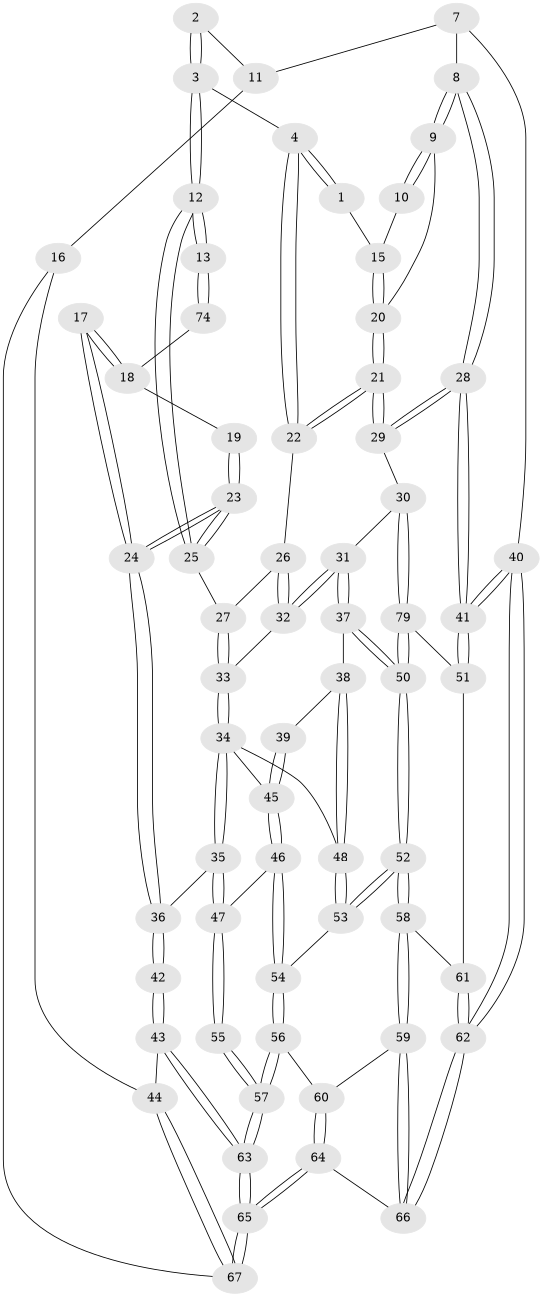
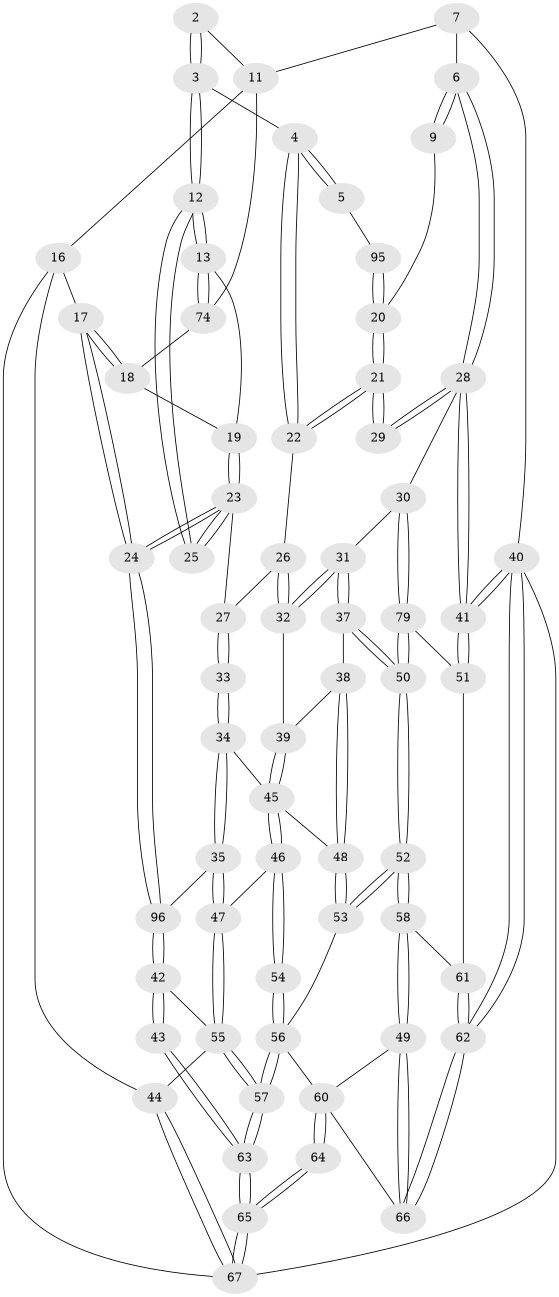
(457, 78) -> (457, 78)
(342, 198) -> (342, 198)
(402, 198) -> none
none -> (250, 203)
(378, 258) -> (378, 258)
none -> (70, 288)
none -> (241, 345)
(391, 468) -> (433, 438)
(208, 588) -> (229, 558)
(253, 648) -> (283, 678)
(301, 783) -> (306, 828)
(158, 918) -> (158, 918)
(310, 948) -> (315, 981)
none -> (188, 1008)
none -> (556, 1029)
(403, 1038) -> (403, 1038)
(157, 1068) -> (189, 1066)
(361, 1188) -> (362, 1158)
